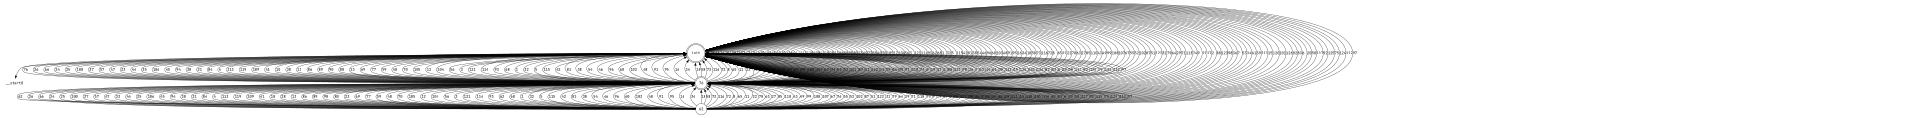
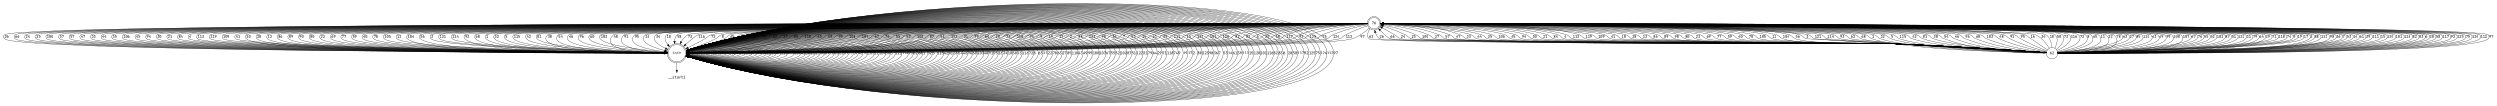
(24, 72) -> none
(14, 83) -> (677, 78)
